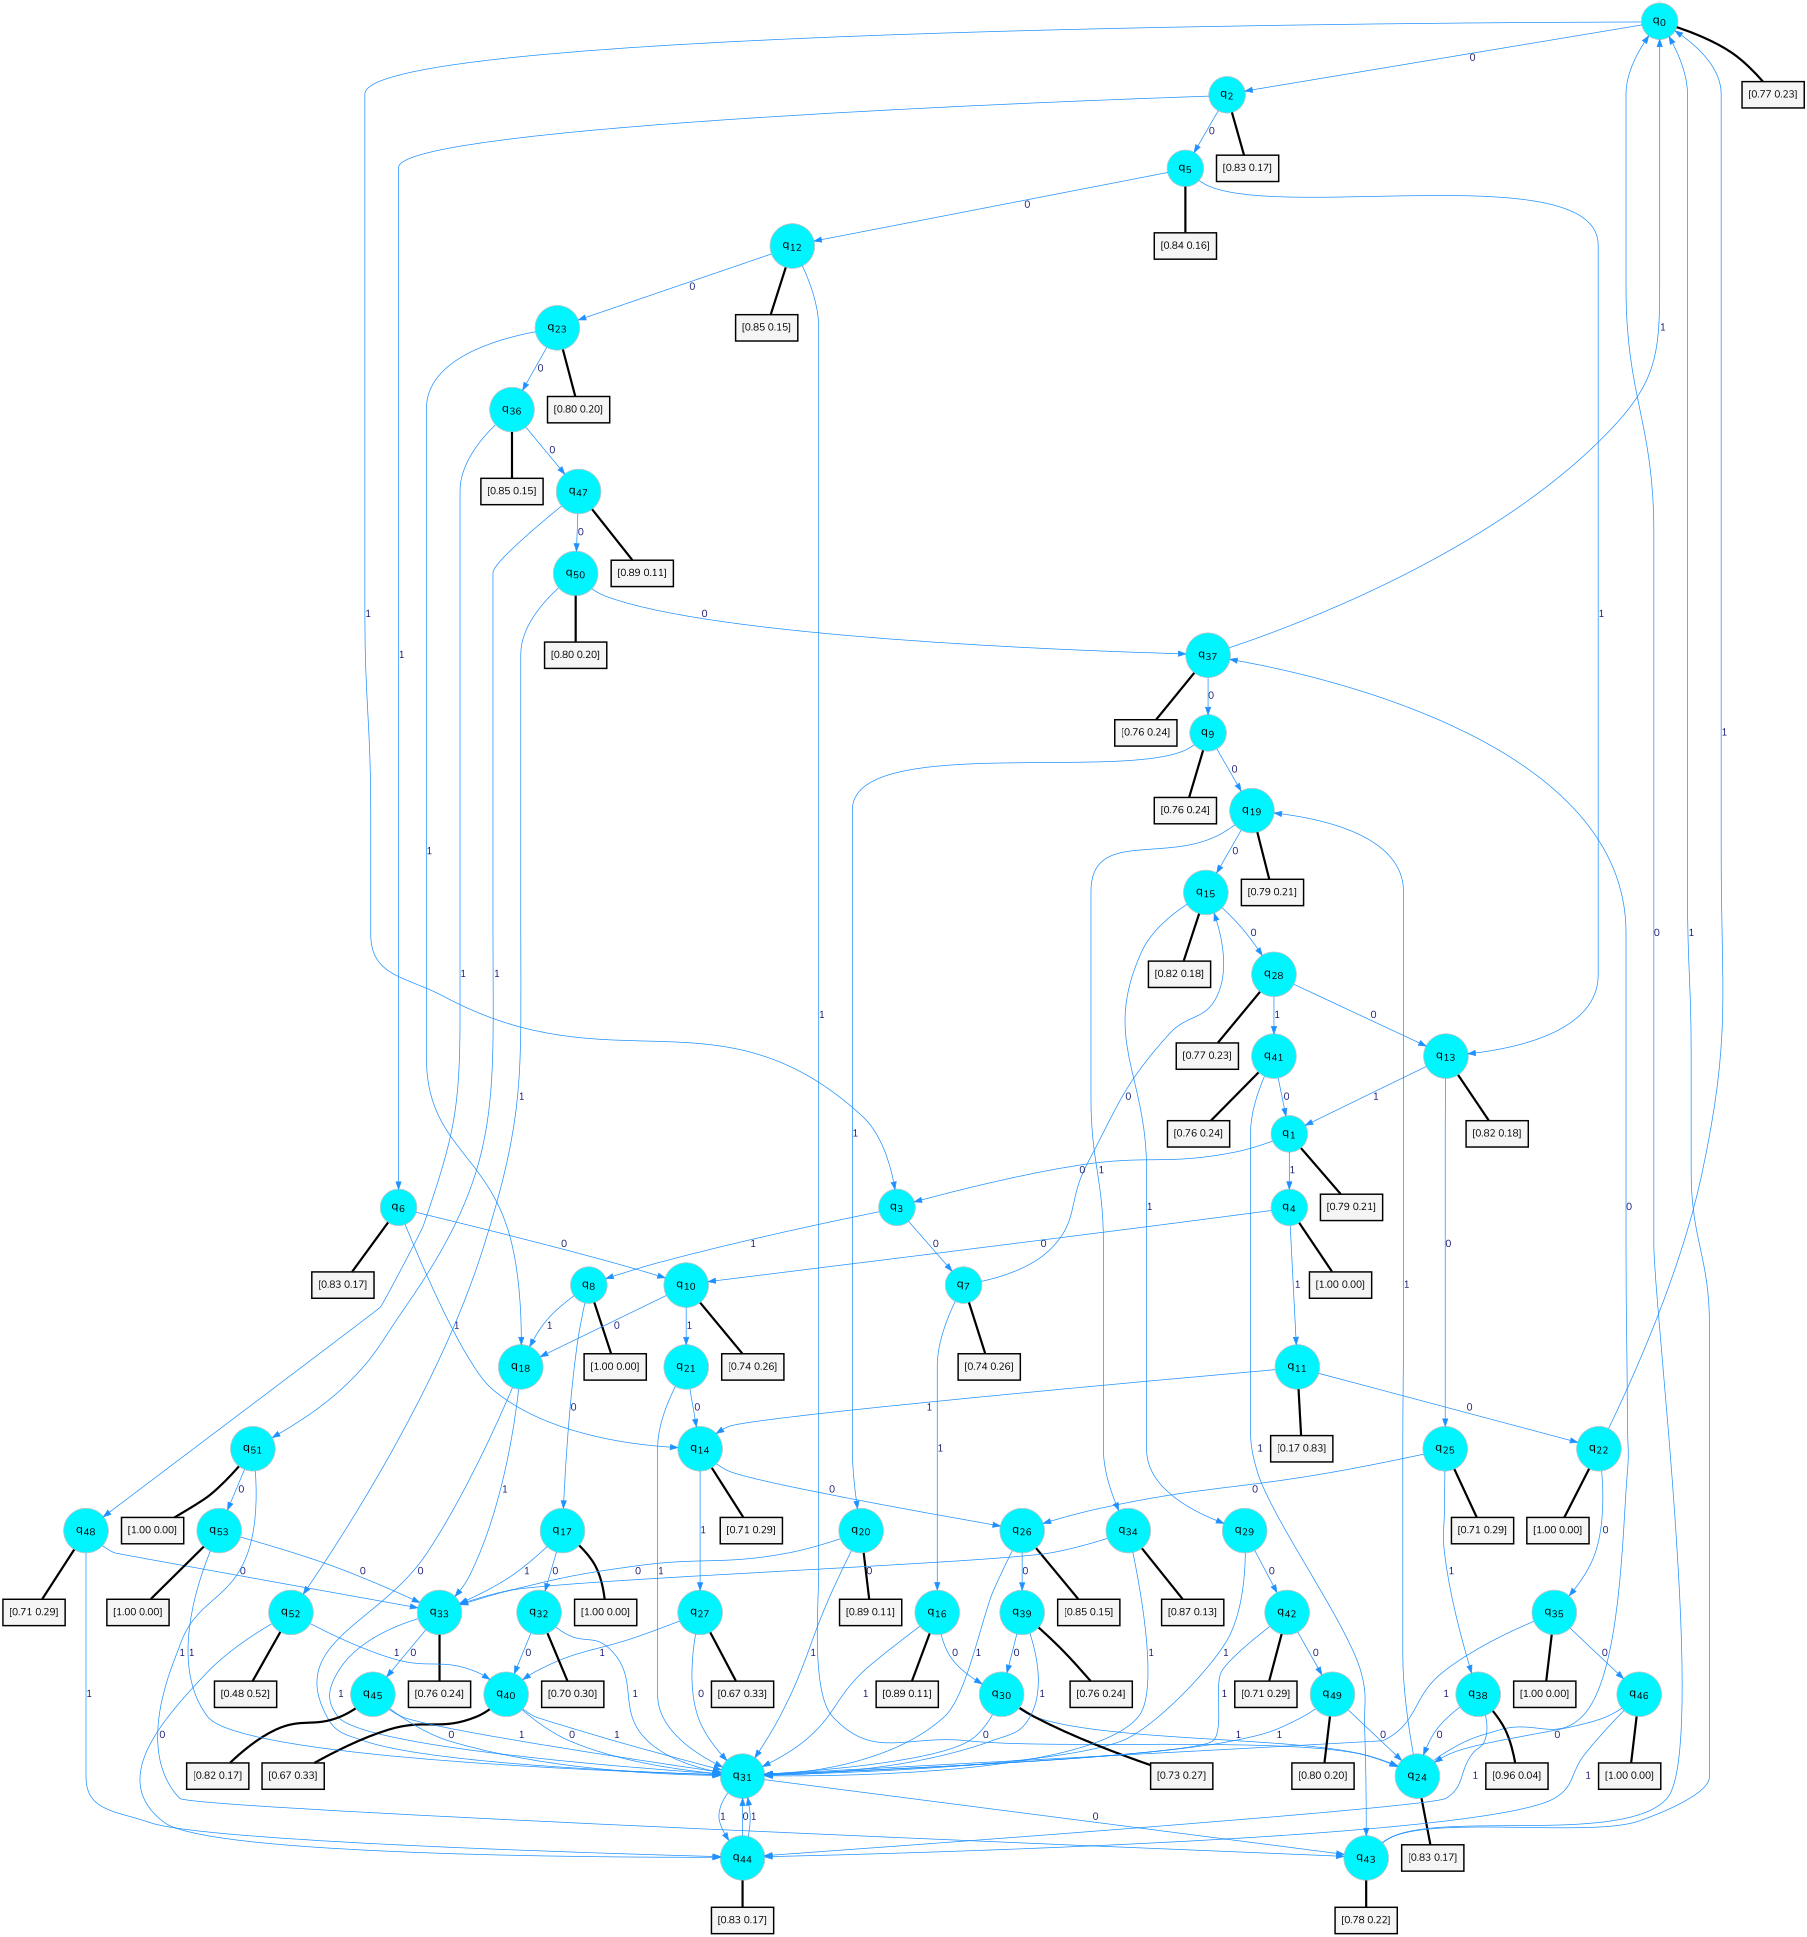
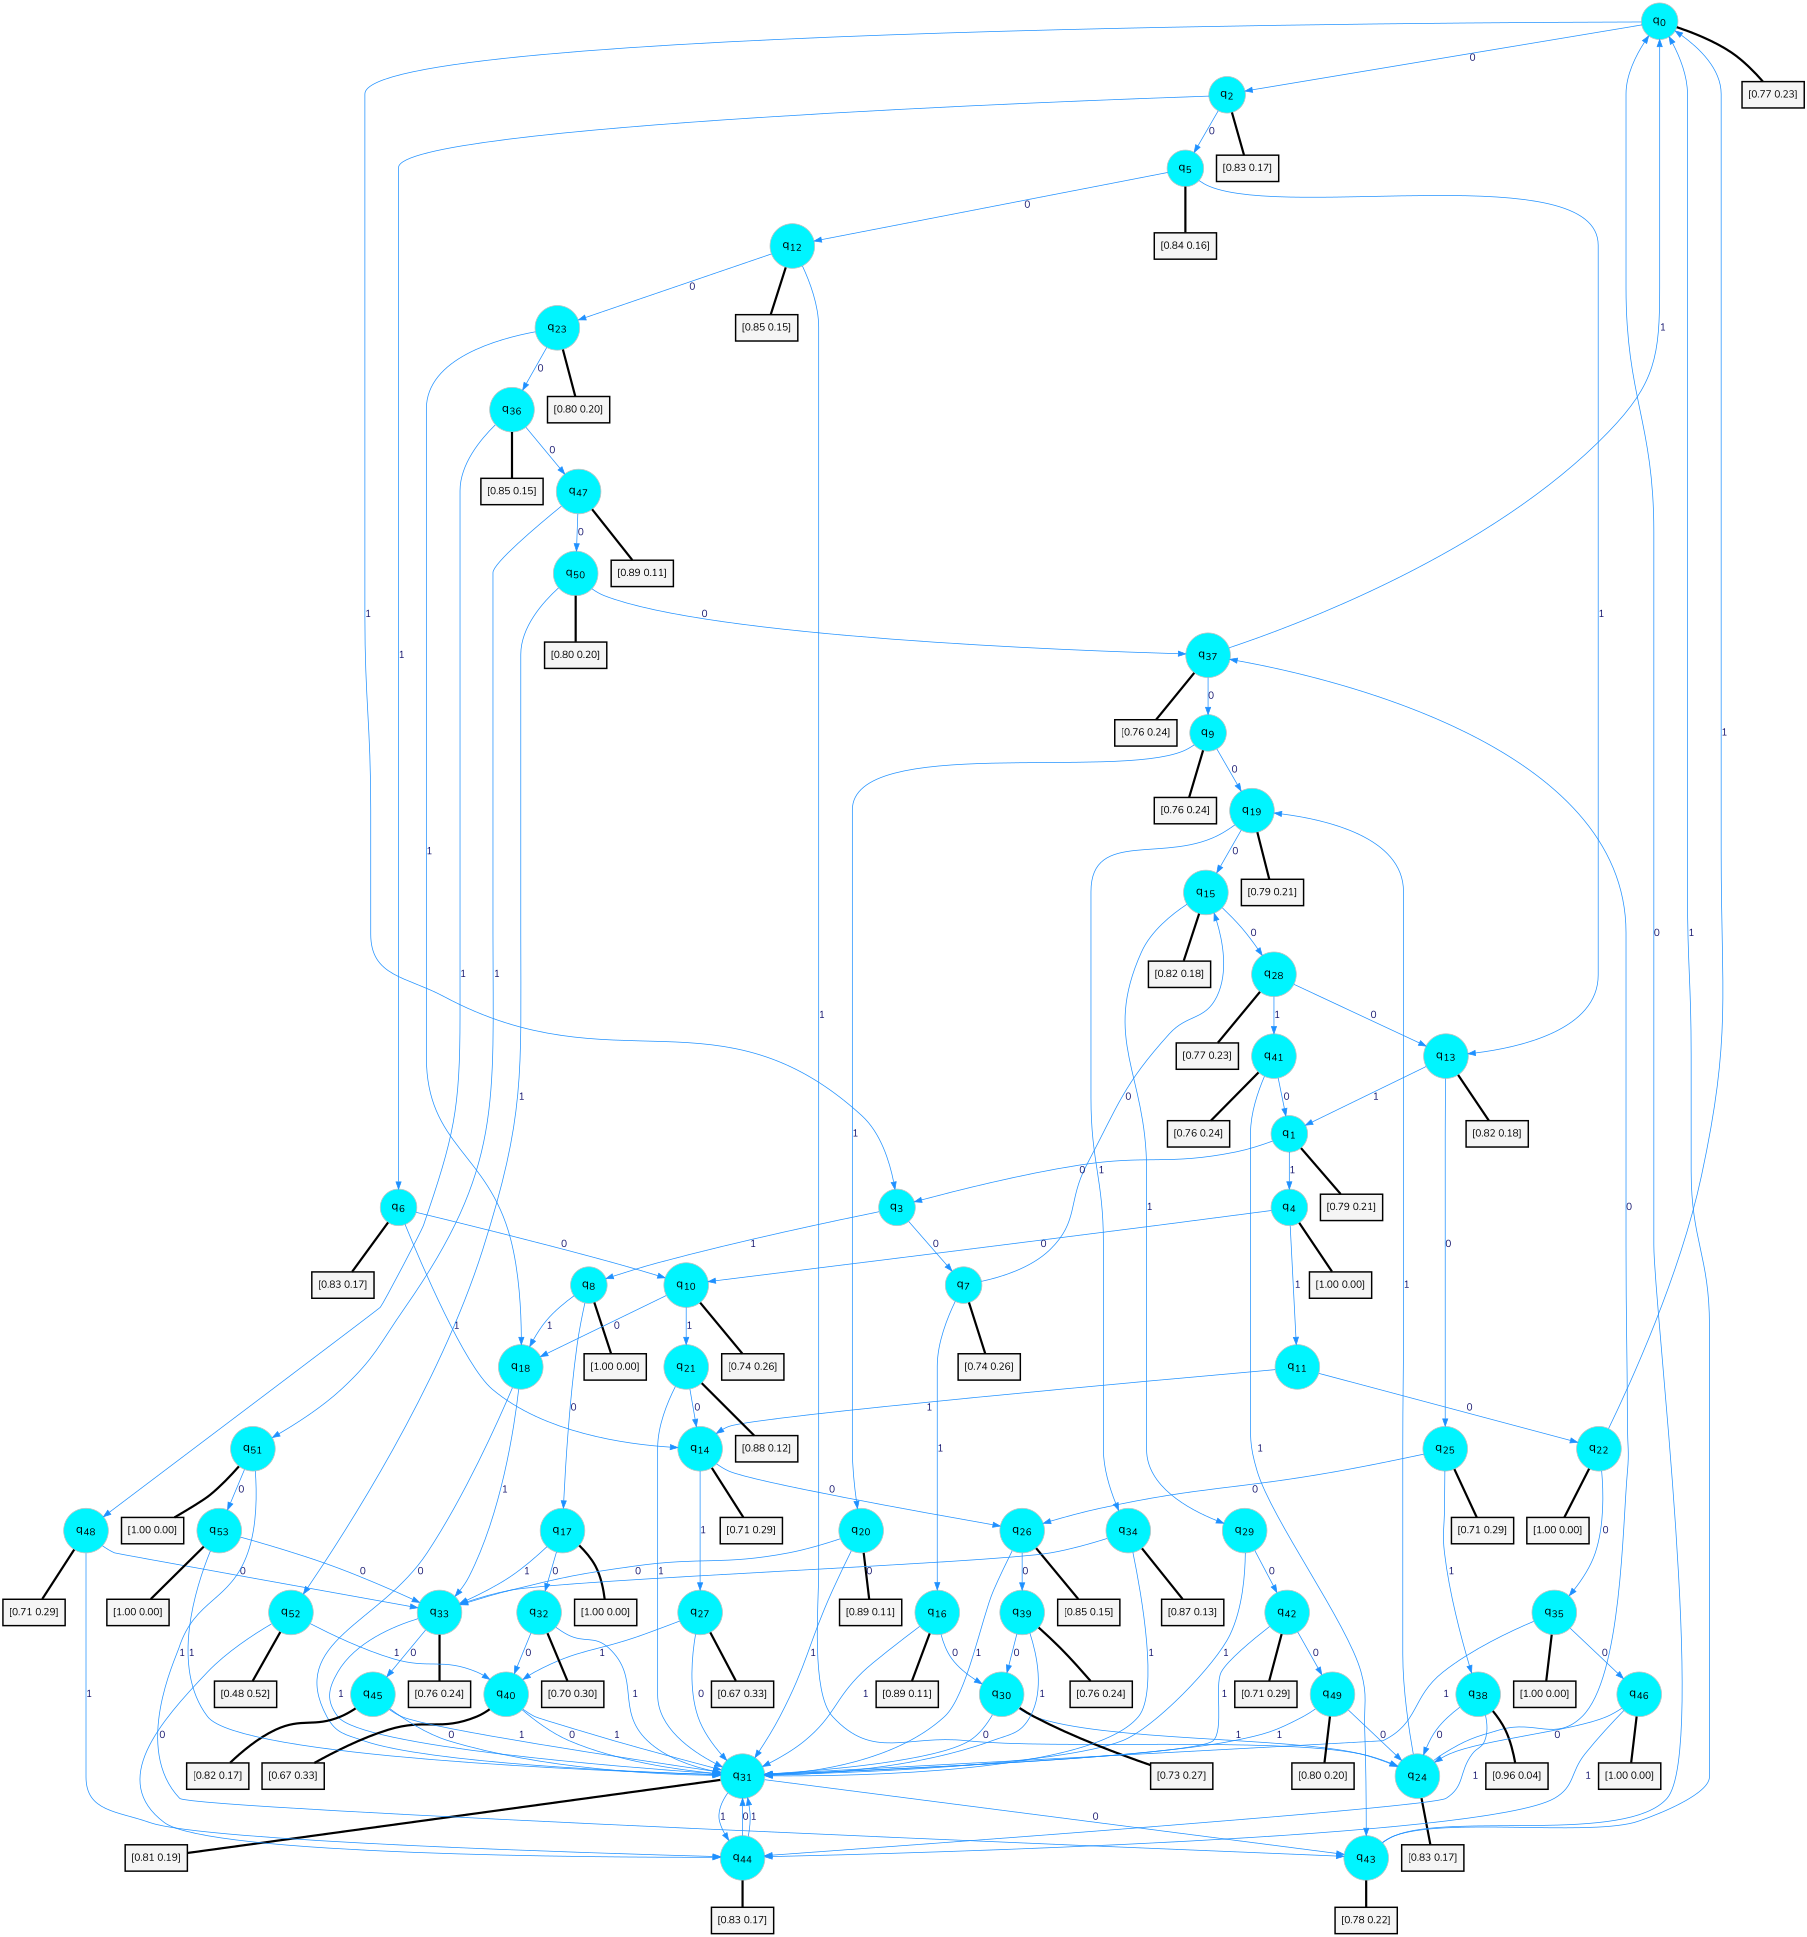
none -> (767, 1449)
(1302, 1449) -> none
none -> (156, 1858)
